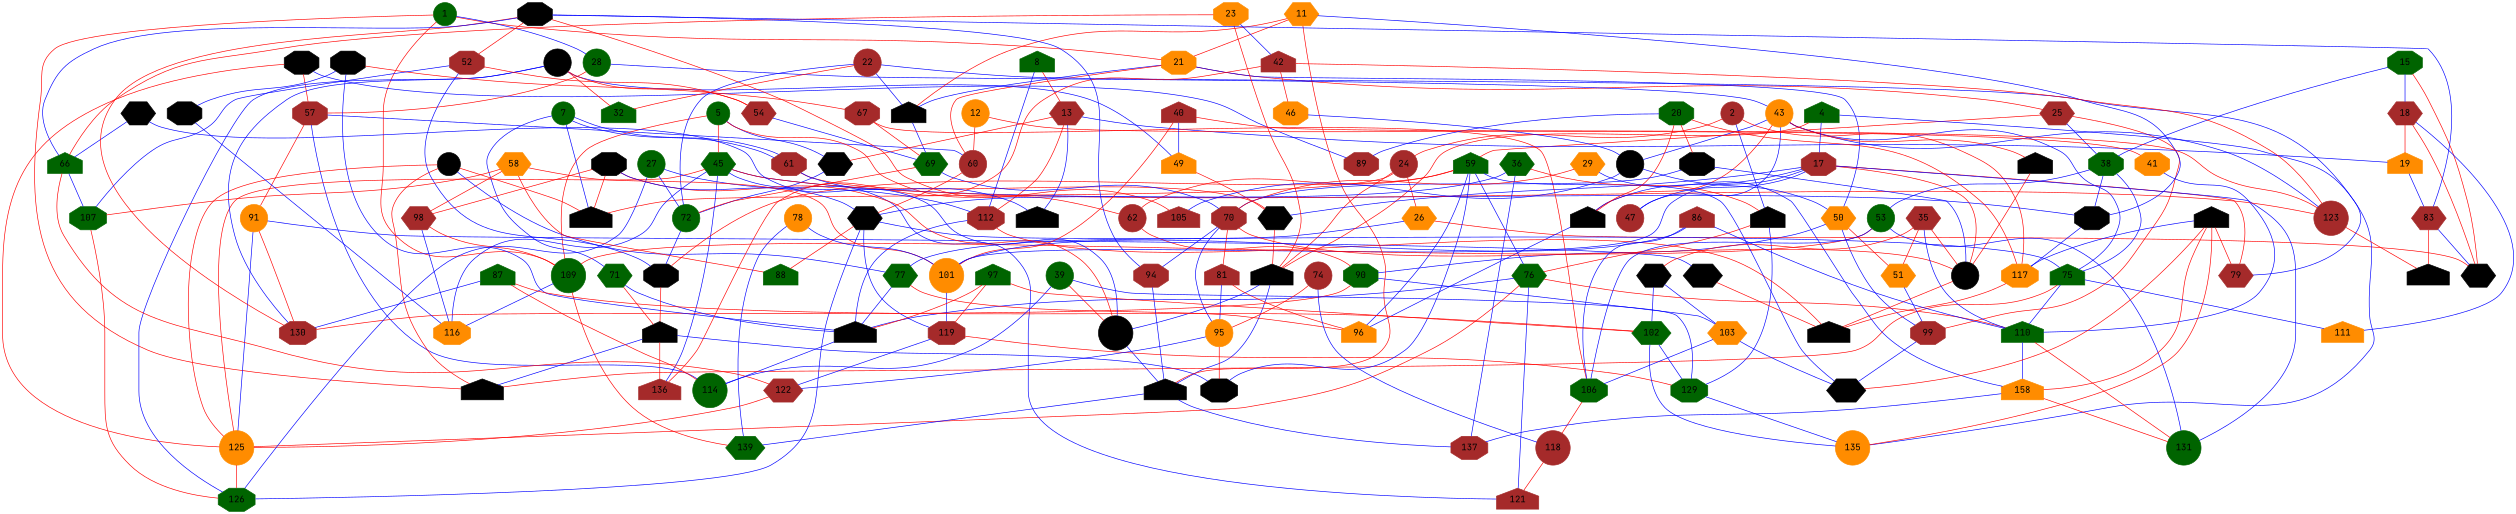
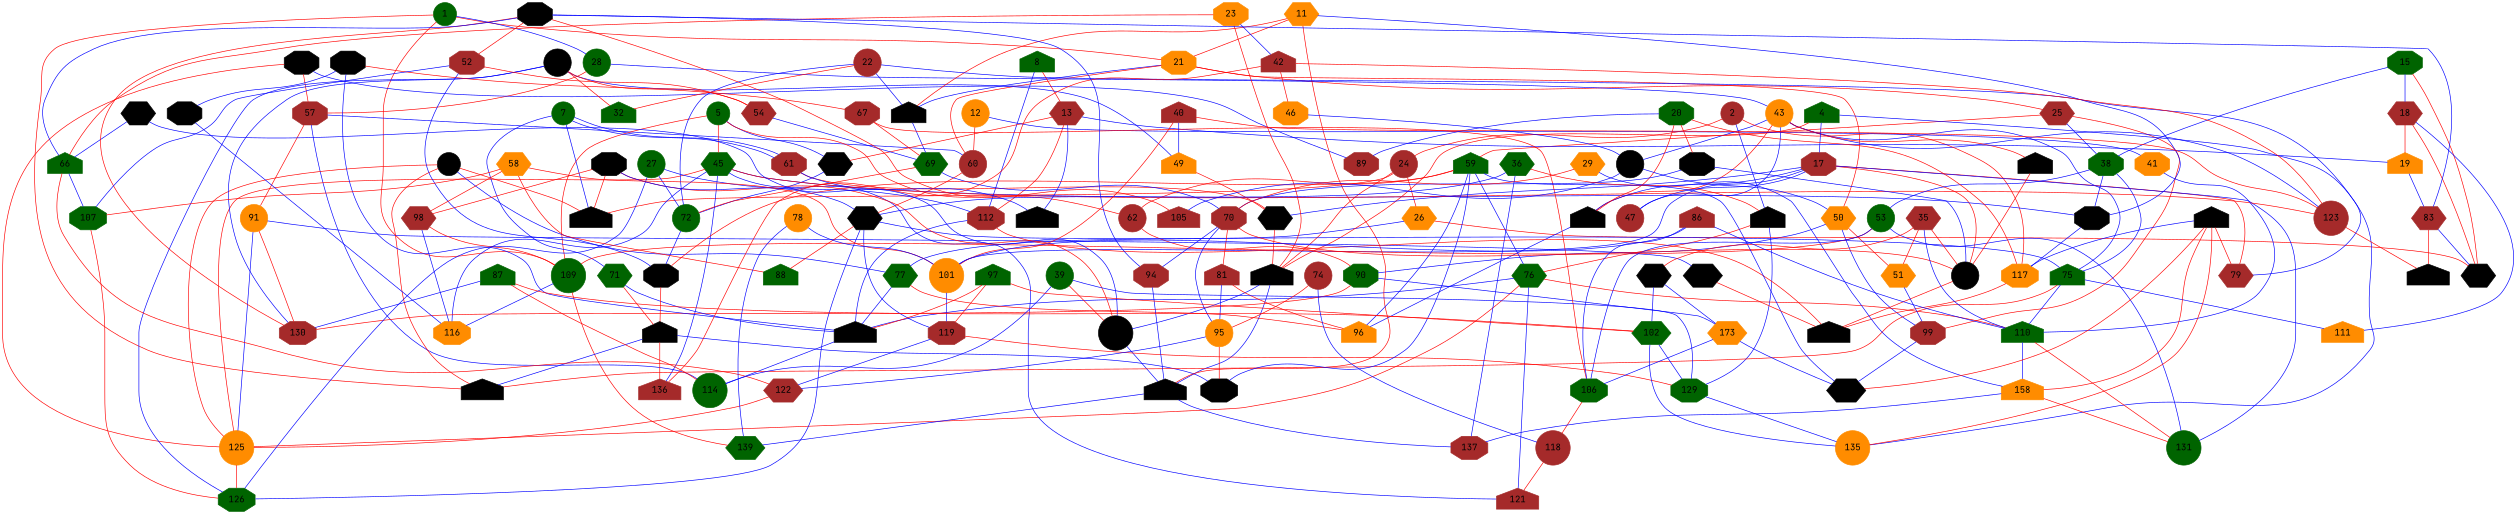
(1577, 81) -> (1577, 81)
(1565, 132) -> (1565, 132)
(1727, 333) -> (1727, 333)
